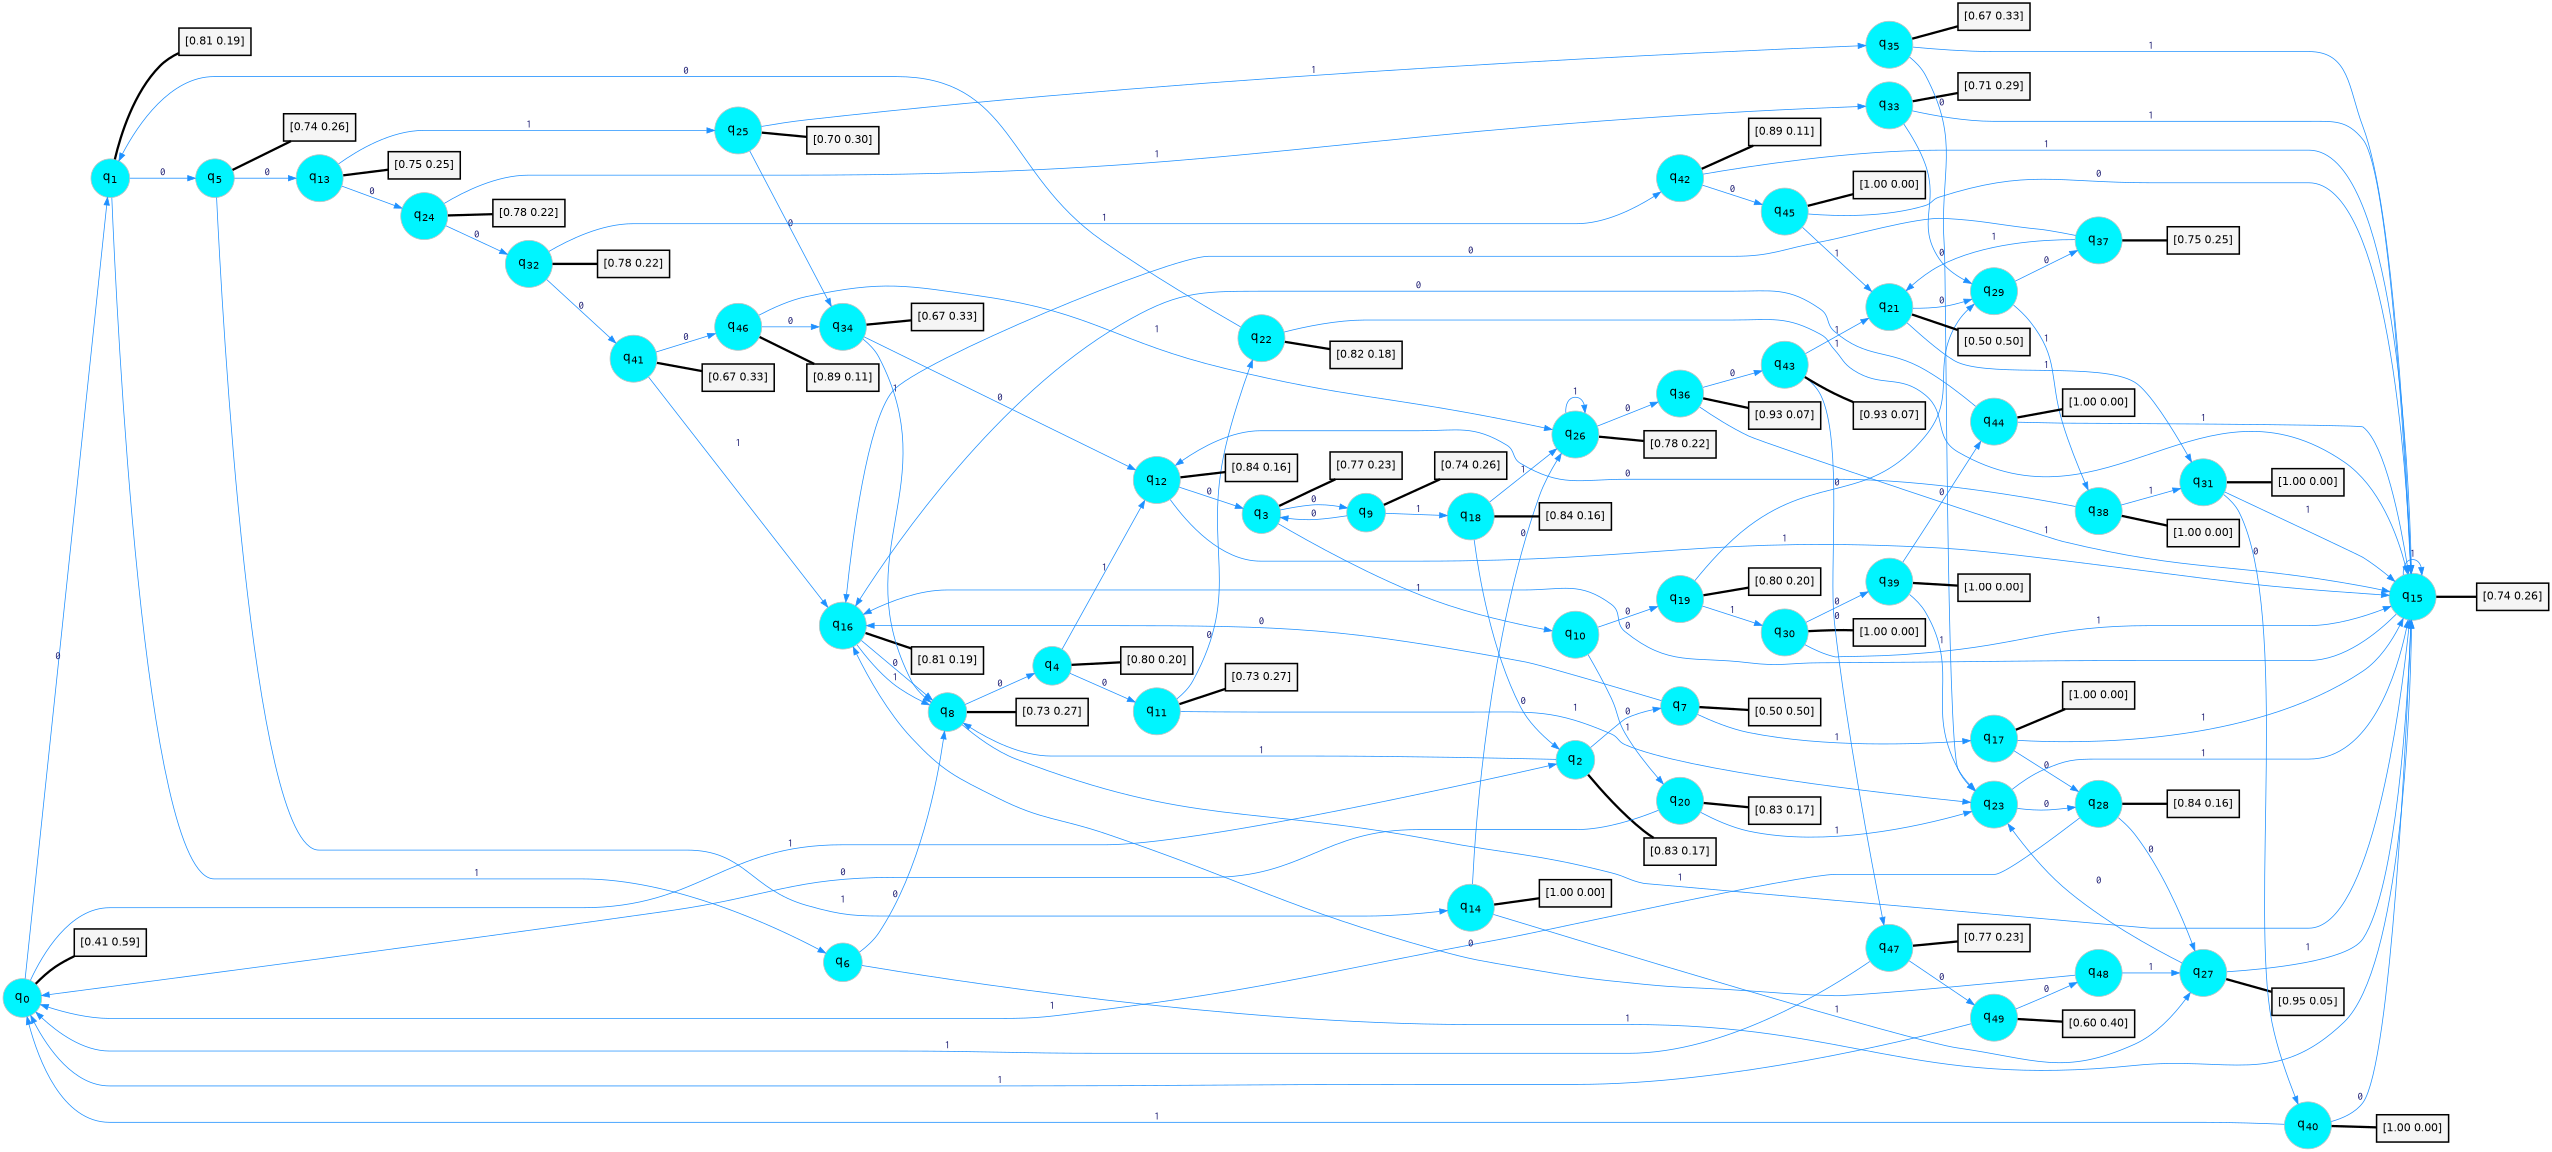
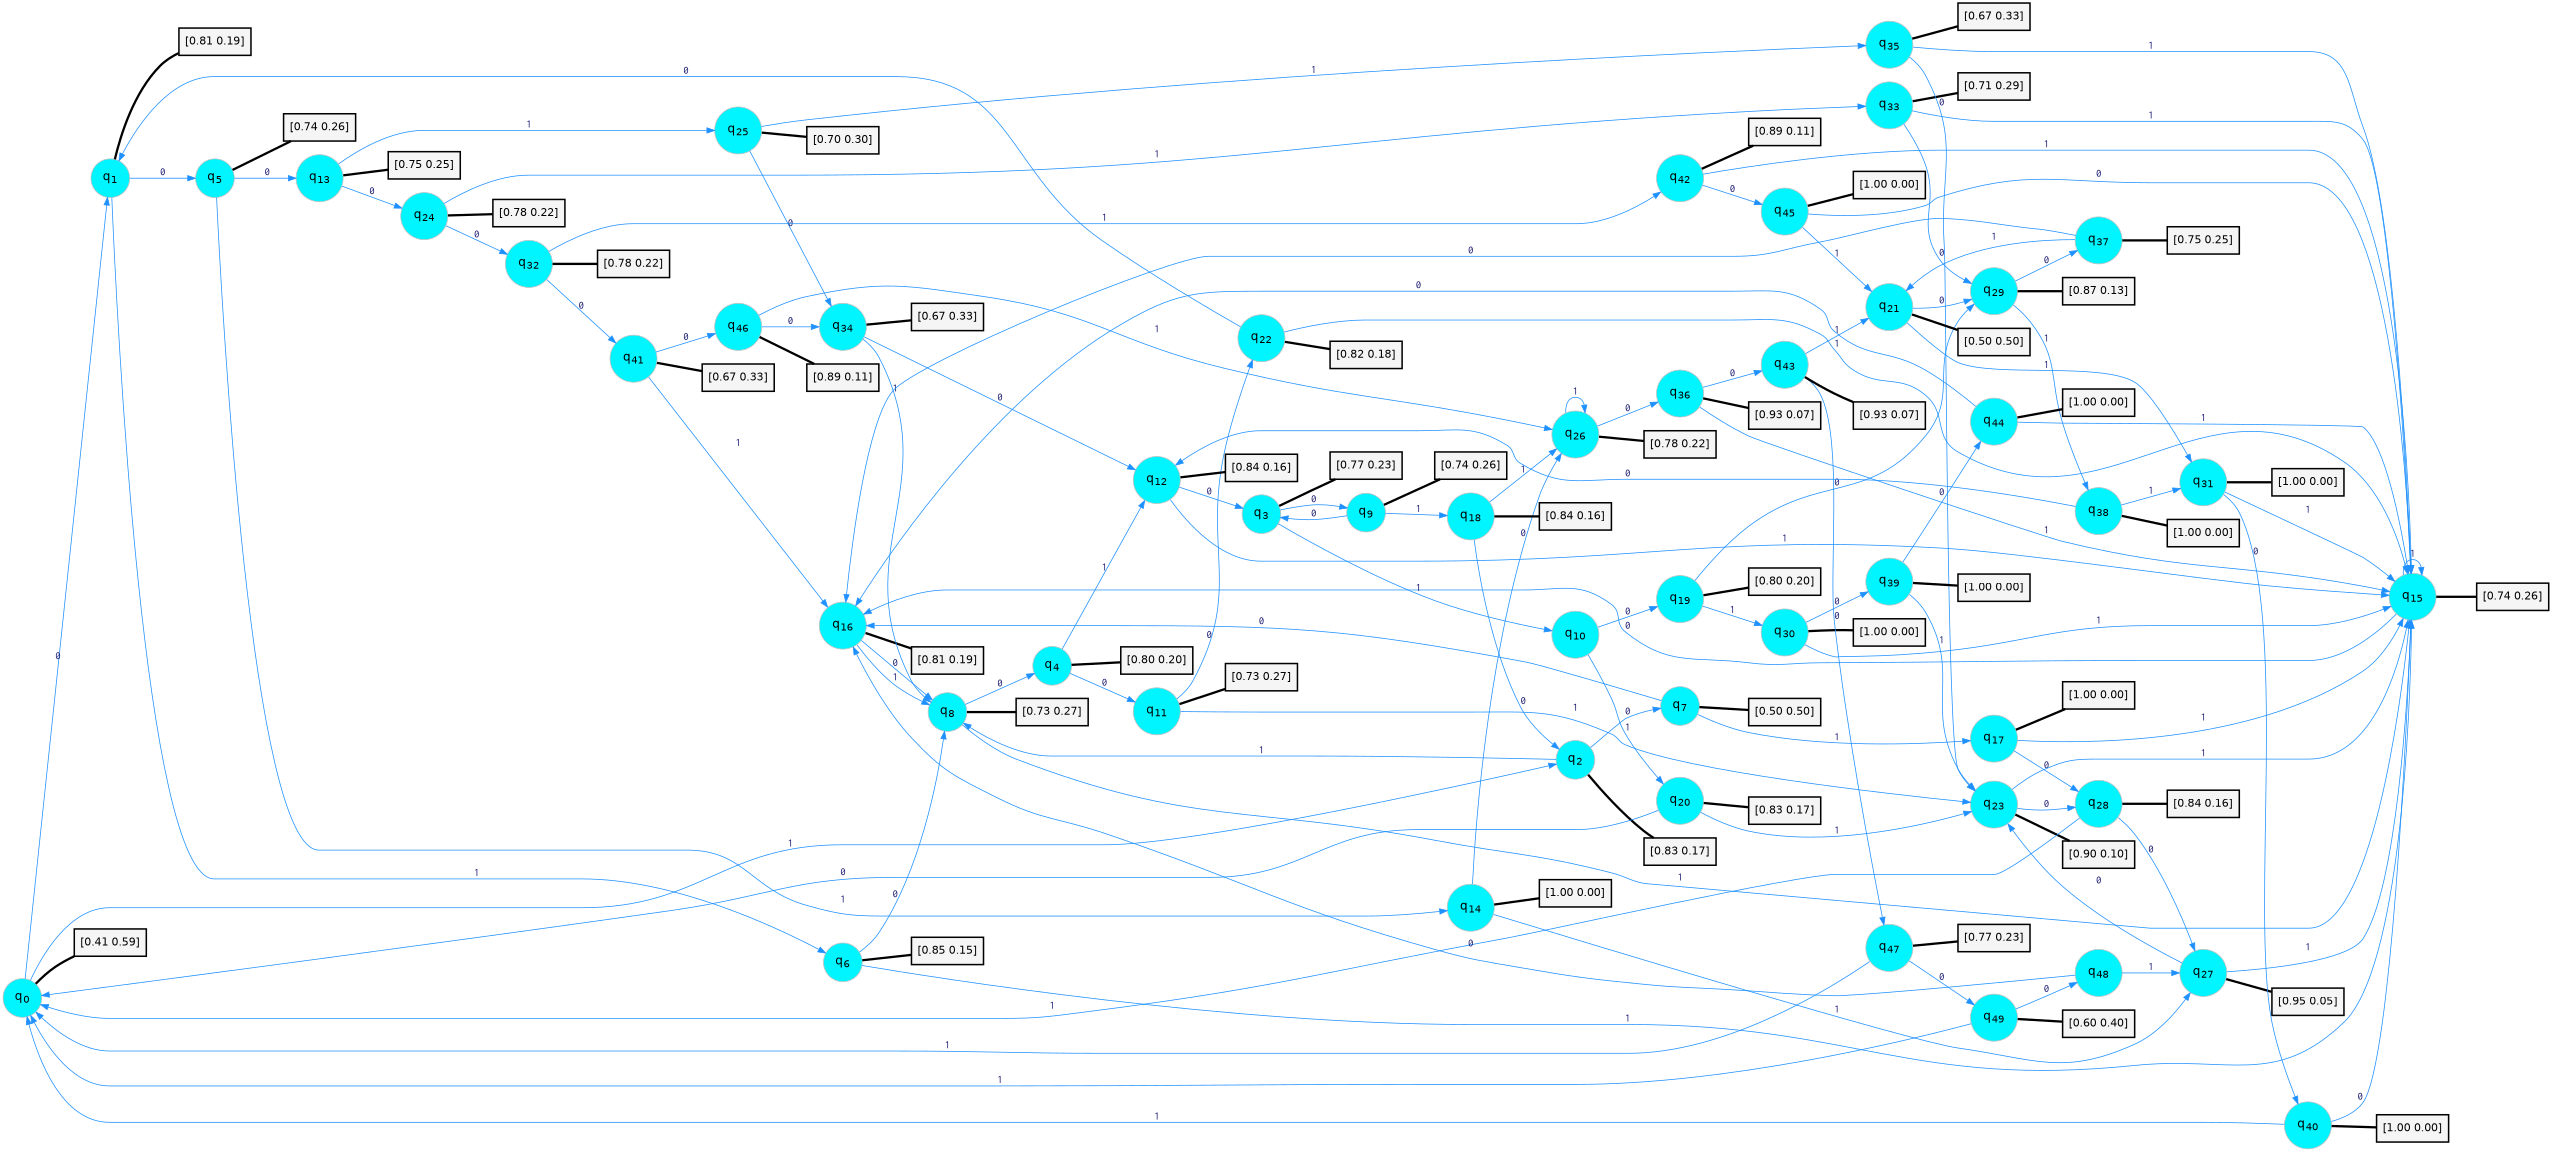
none -> (2099, 291)
none -> (2099, 855)
none -> (947, 951)
